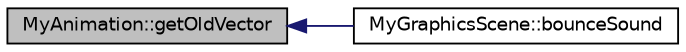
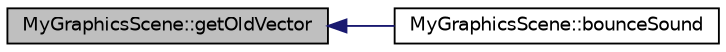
(147, 26) -> (168, 26)
